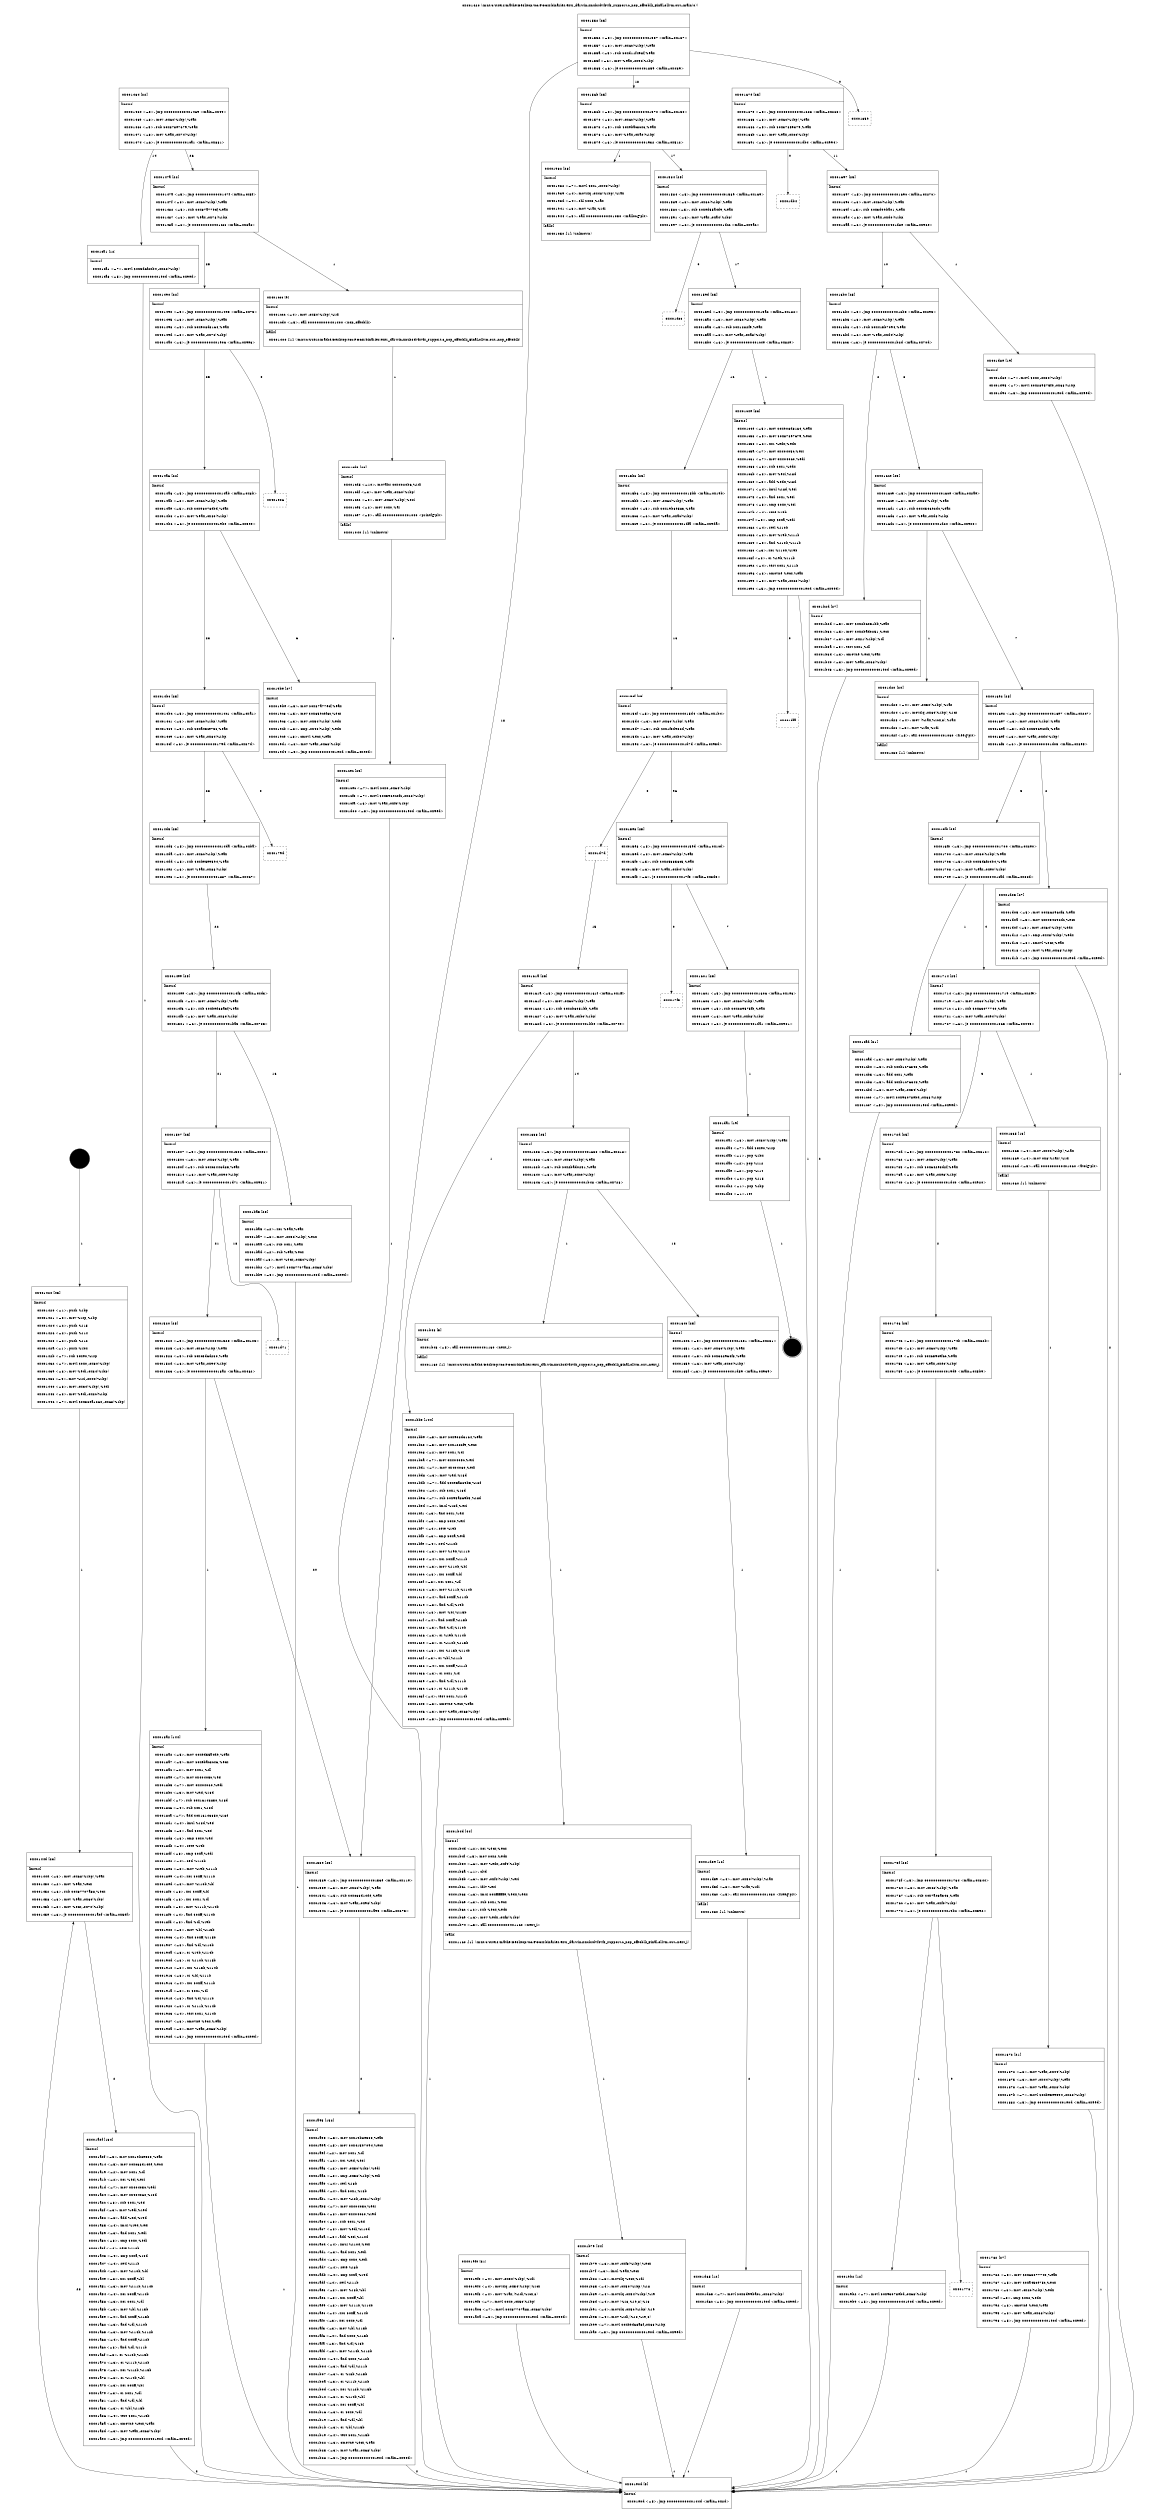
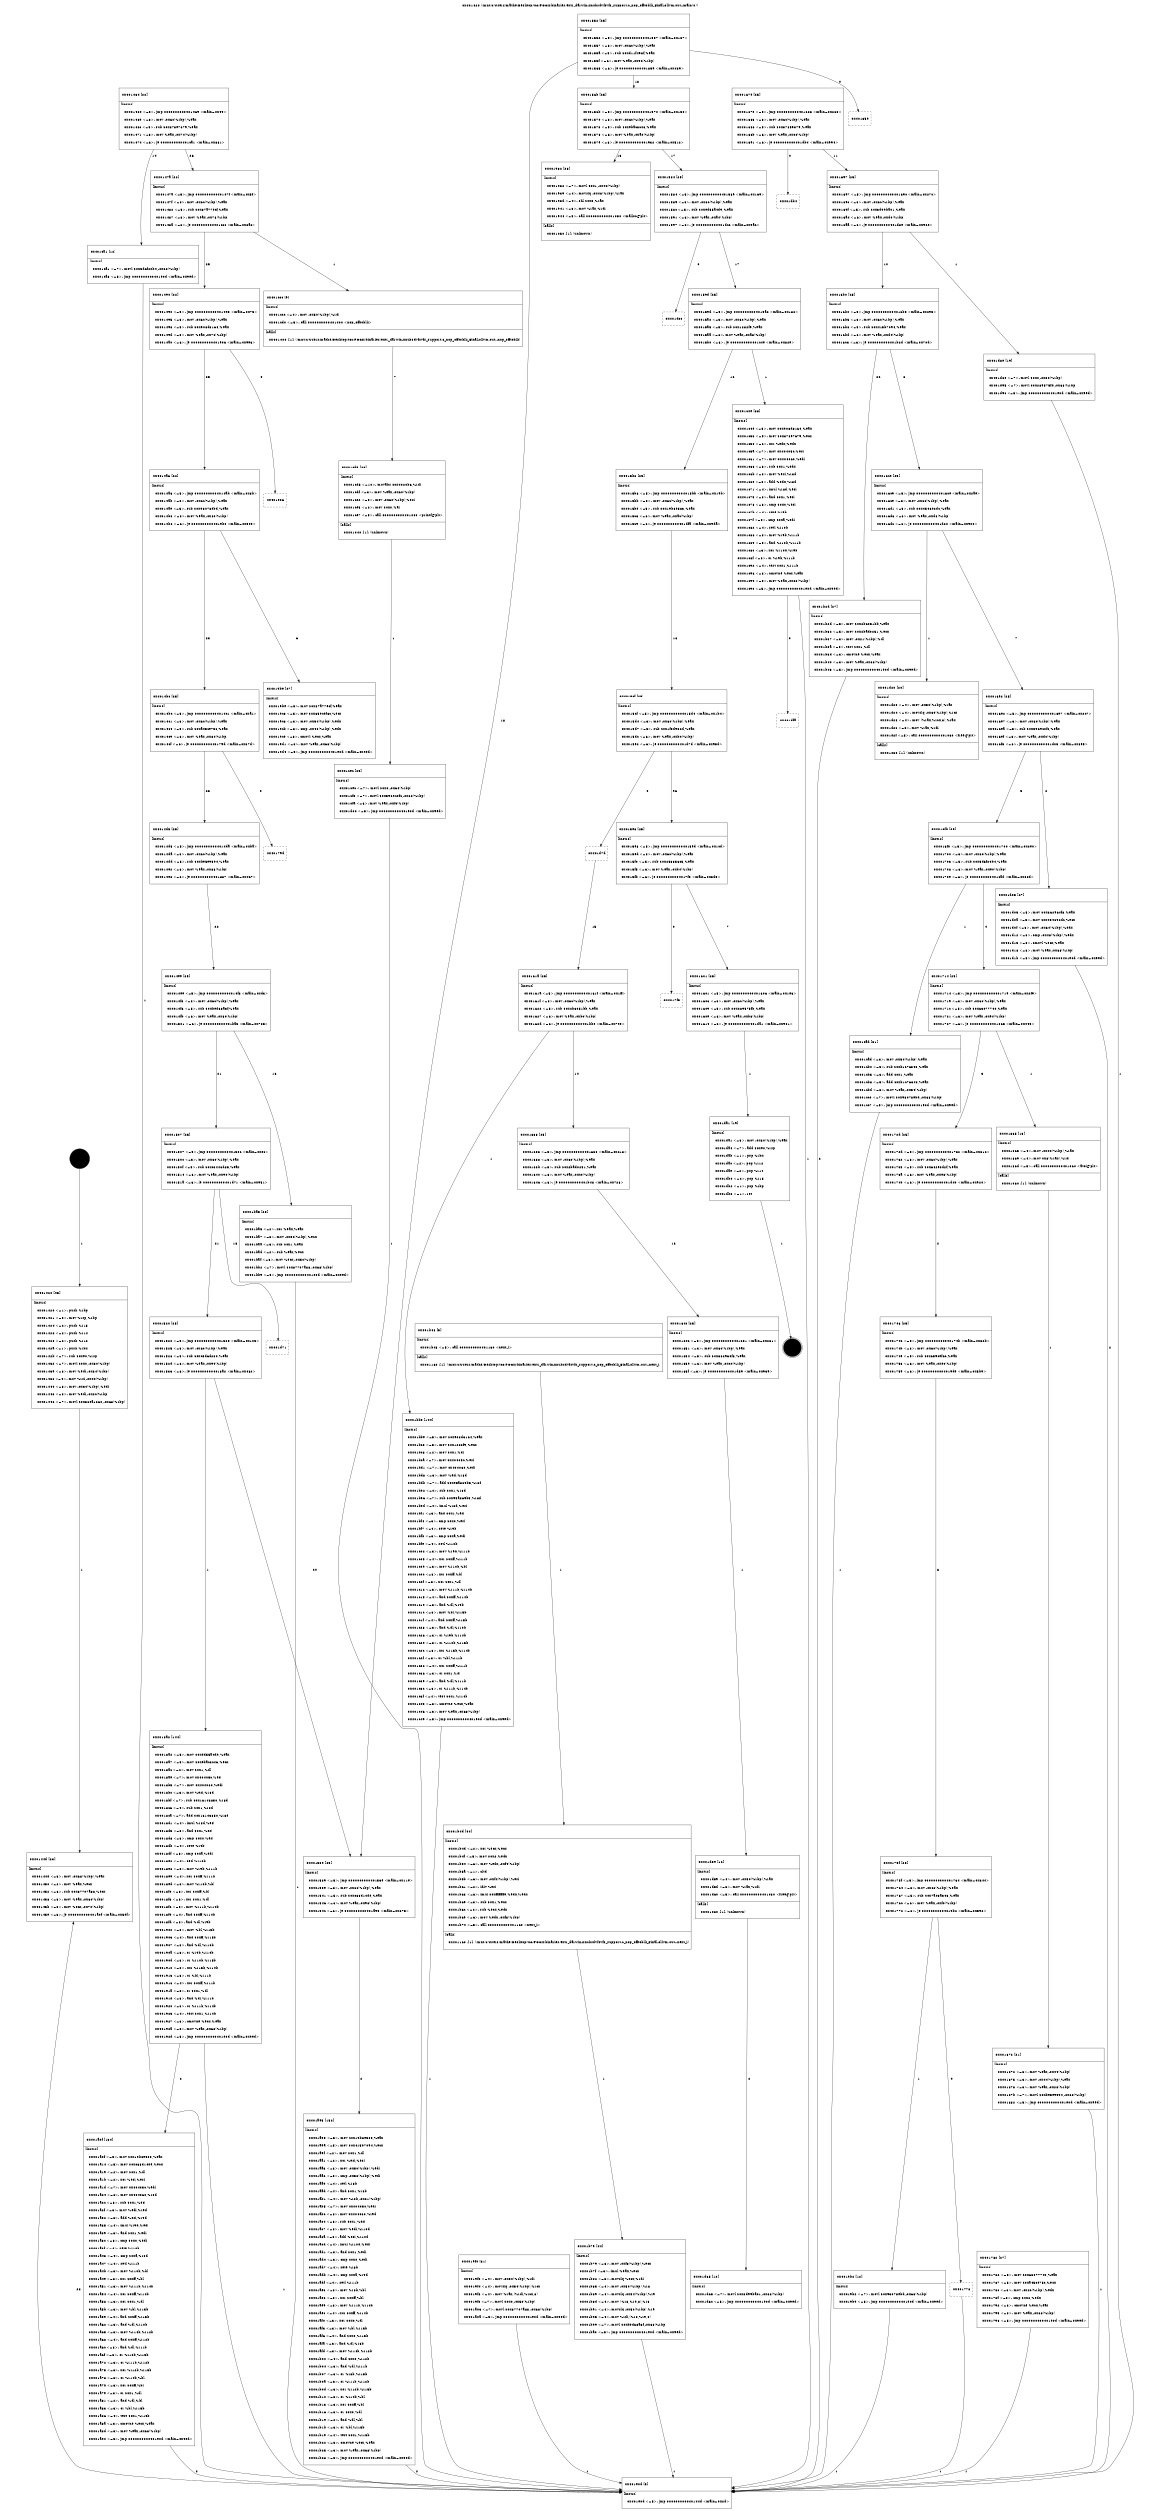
(619, 156) -> (619, 156)
(395, 377) -> (395, 377)
(878, 377) -> (878, 377)
(556, 1255) -> none
(938, 1570) -> (938, 1570)
(100, 2026) -> (173, 2087)
(713, 2392) -> (927, 2473)
